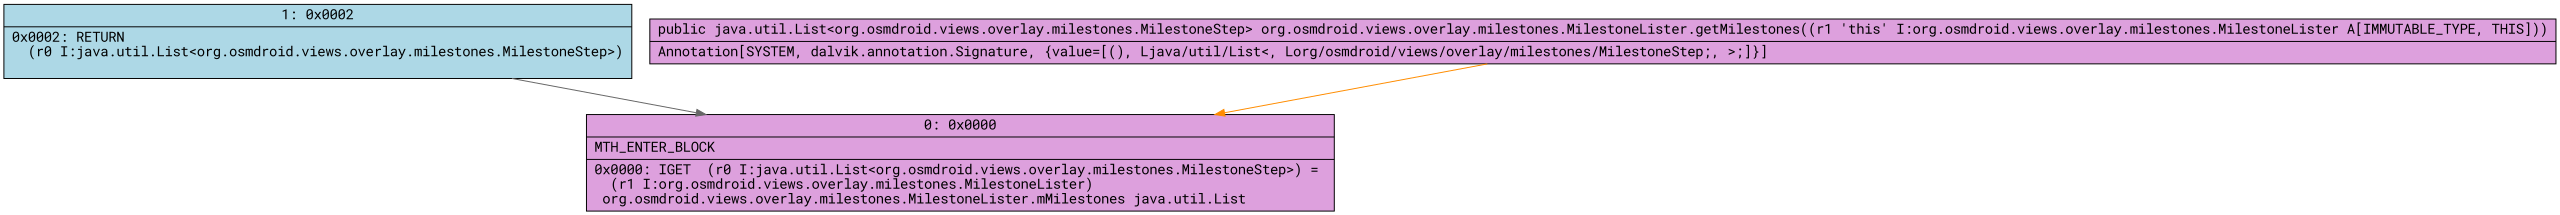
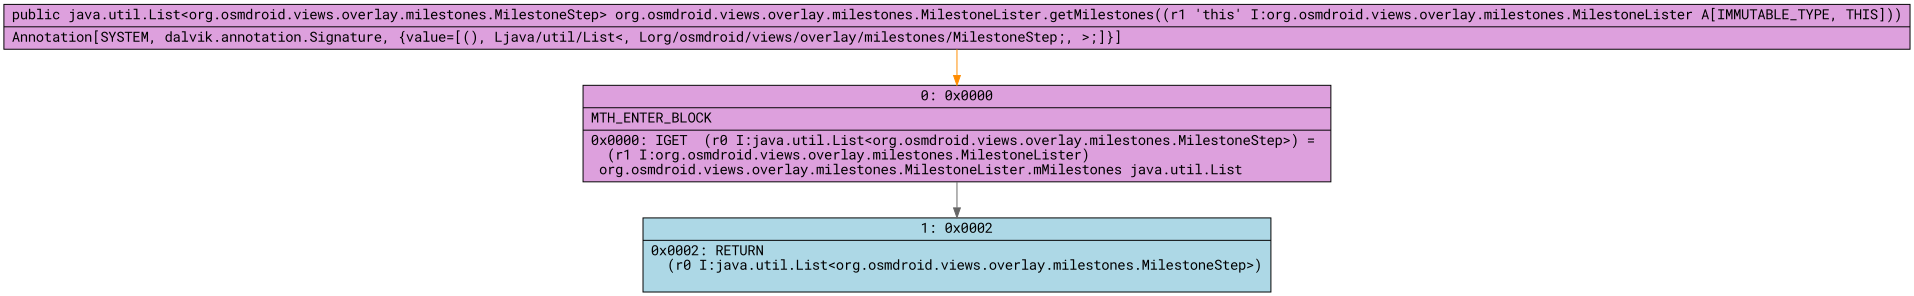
(604, 96) -> (957, 195)
